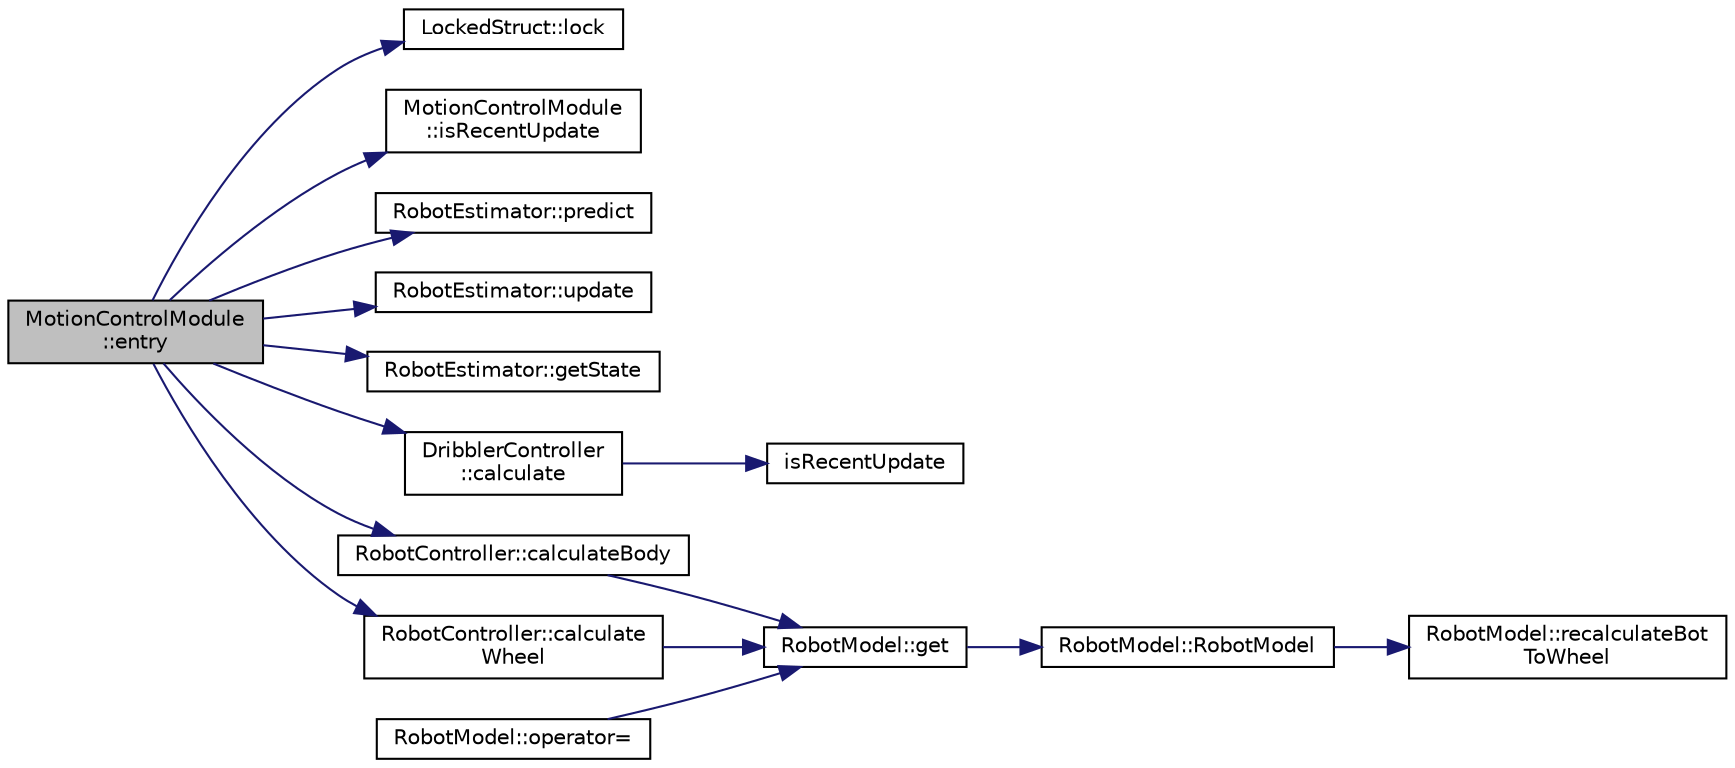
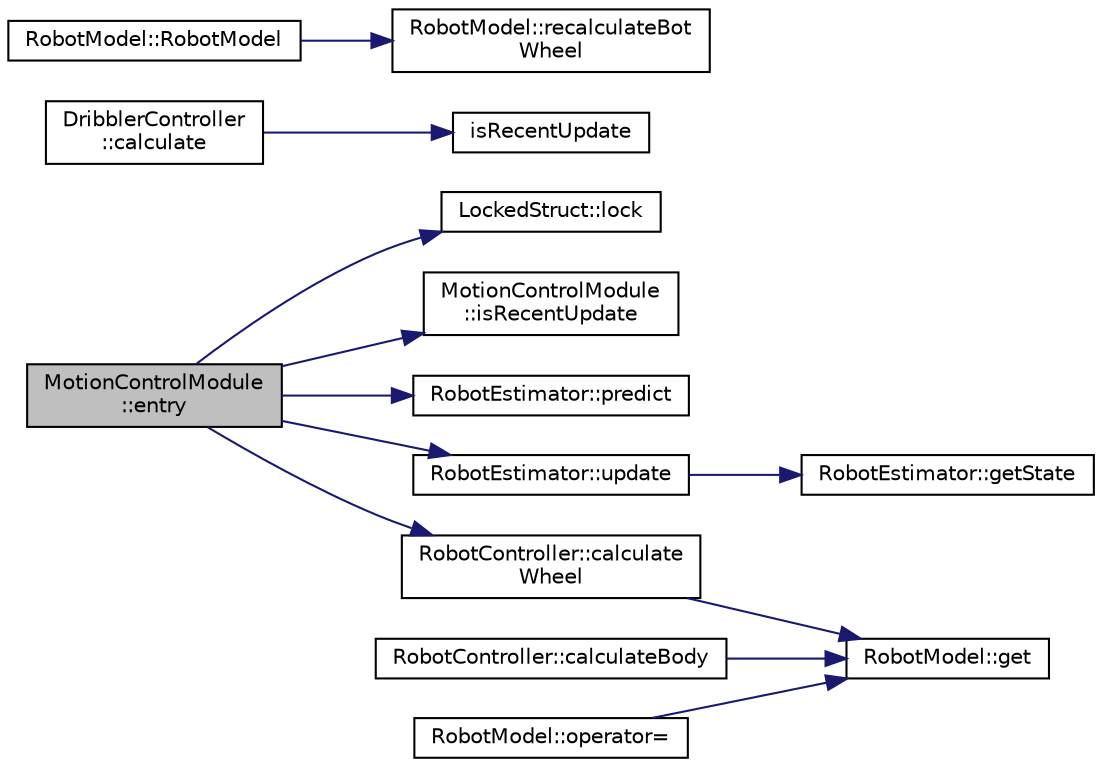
(305, 350) -> (734, 475)
(298, 397) -> none
(259, 459) -> none
(994, 647) -> none
(1568, 647) -> (551, 41)
